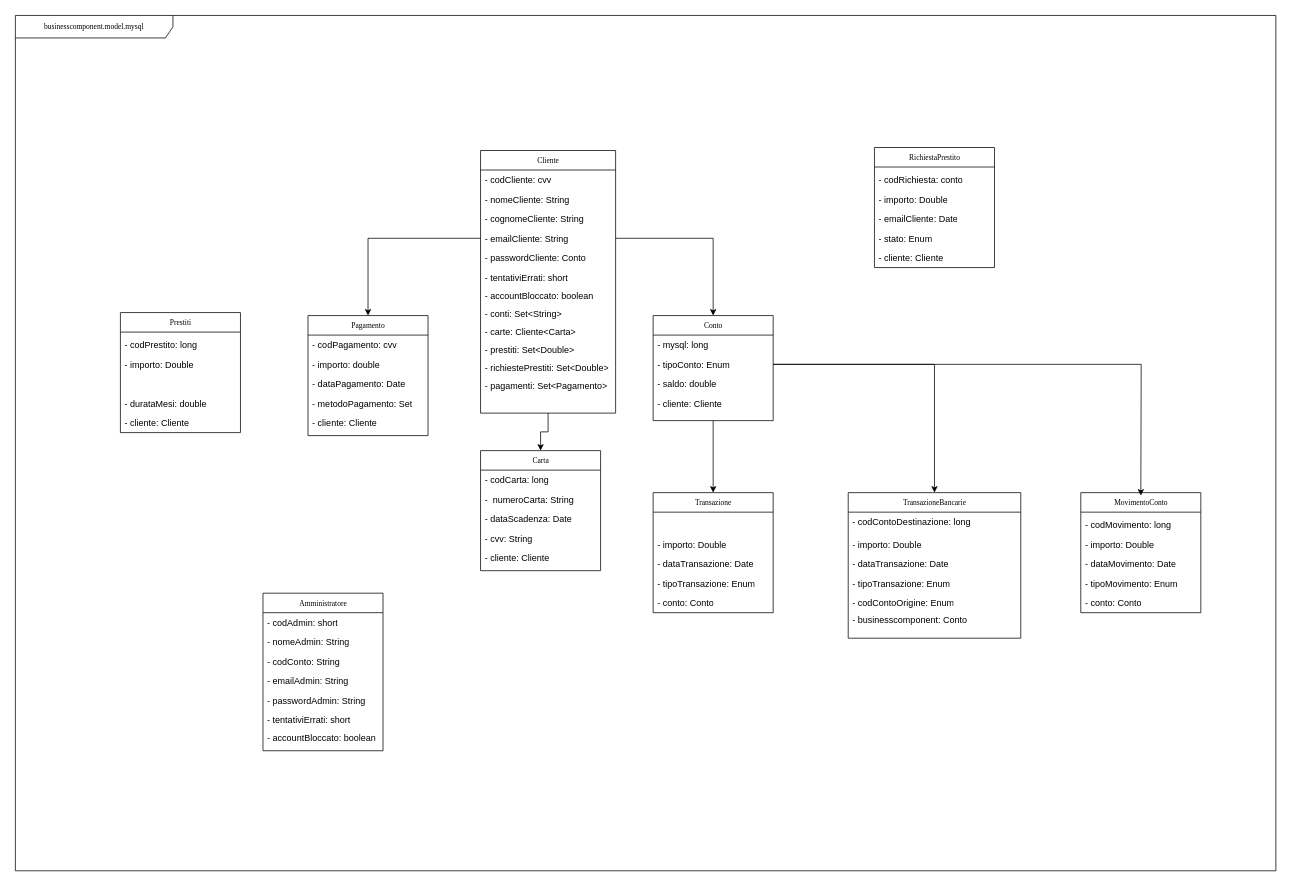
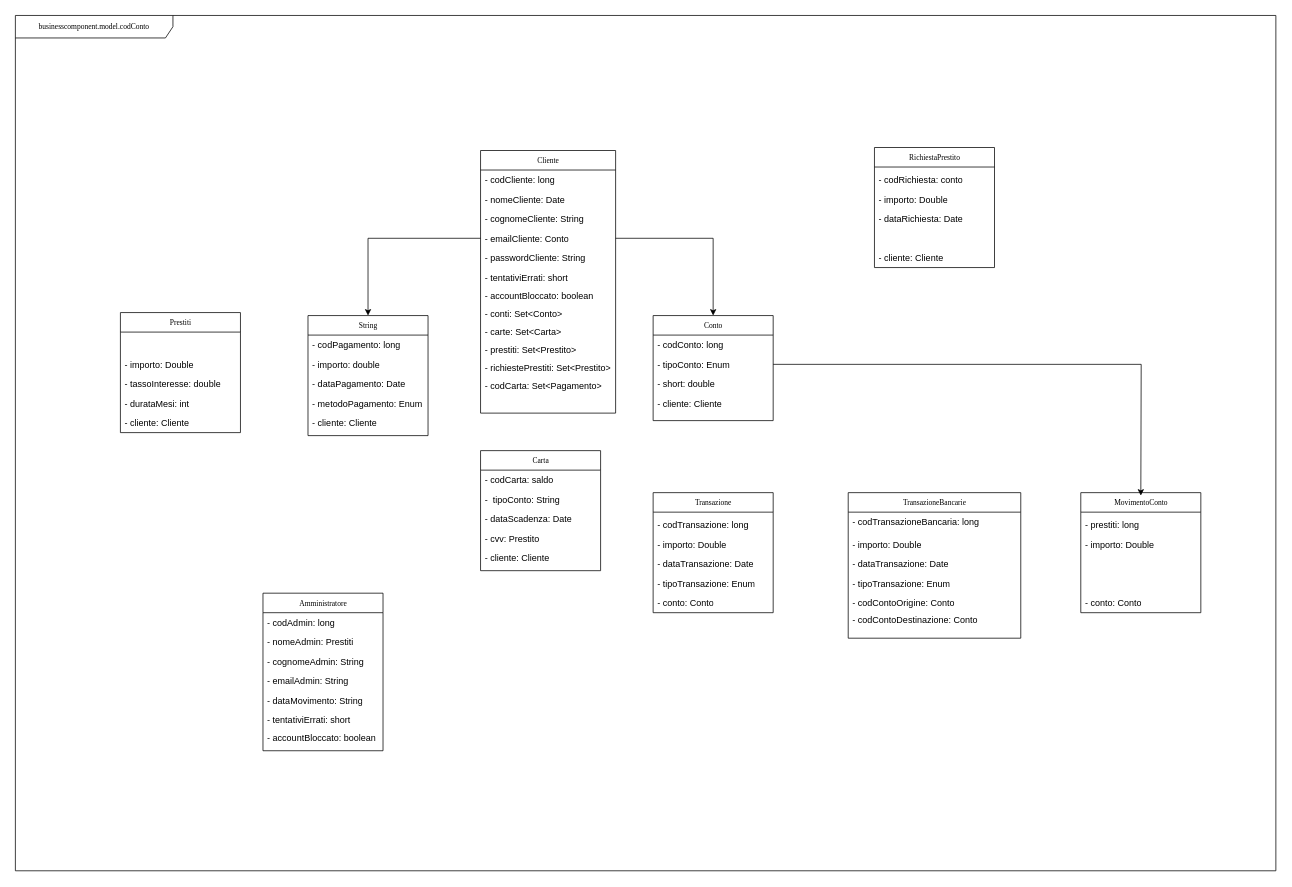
(94, 27) -> (94, 27)
(522, 181) -> (523, 181)
(531, 200) -> (527, 200)
(921, 220) -> (926, 220)
(934, 238) -> none
(531, 239) -> (530, 239)
(540, 259) -> (541, 259)
(529, 314) -> (528, 314)
(368, 325) -> (368, 325)
(537, 332) -> (529, 332)
(180, 345) -> none
(357, 346) -> (358, 346)
(684, 346) -> (693, 346)
(536, 350) -> (541, 350)
(549, 373) -> (549, 373)
none -> (180, 384)
(689, 385) -> (690, 385)
(548, 386) -> (547, 386)
(169, 404) -> (162, 404)
(364, 404) -> (367, 404)
(934, 426) -> none
(540, 434) -> none
(521, 481) -> (523, 481)
(713, 486) -> none
(536, 500) -> (529, 500)
(916, 523) -> (921, 523)
none -> (713, 525)
(1129, 526) -> (1118, 526)
(513, 539) -> (518, 539)
(1140, 564) -> none
(1140, 583) -> none
(904, 604) -> (907, 604)
(913, 620) -> (920, 620)
(306, 623) -> (302, 623)
(309, 643) -> (313, 643)
(308, 662) -> (317, 662)
(319, 701) -> (319, 701)
